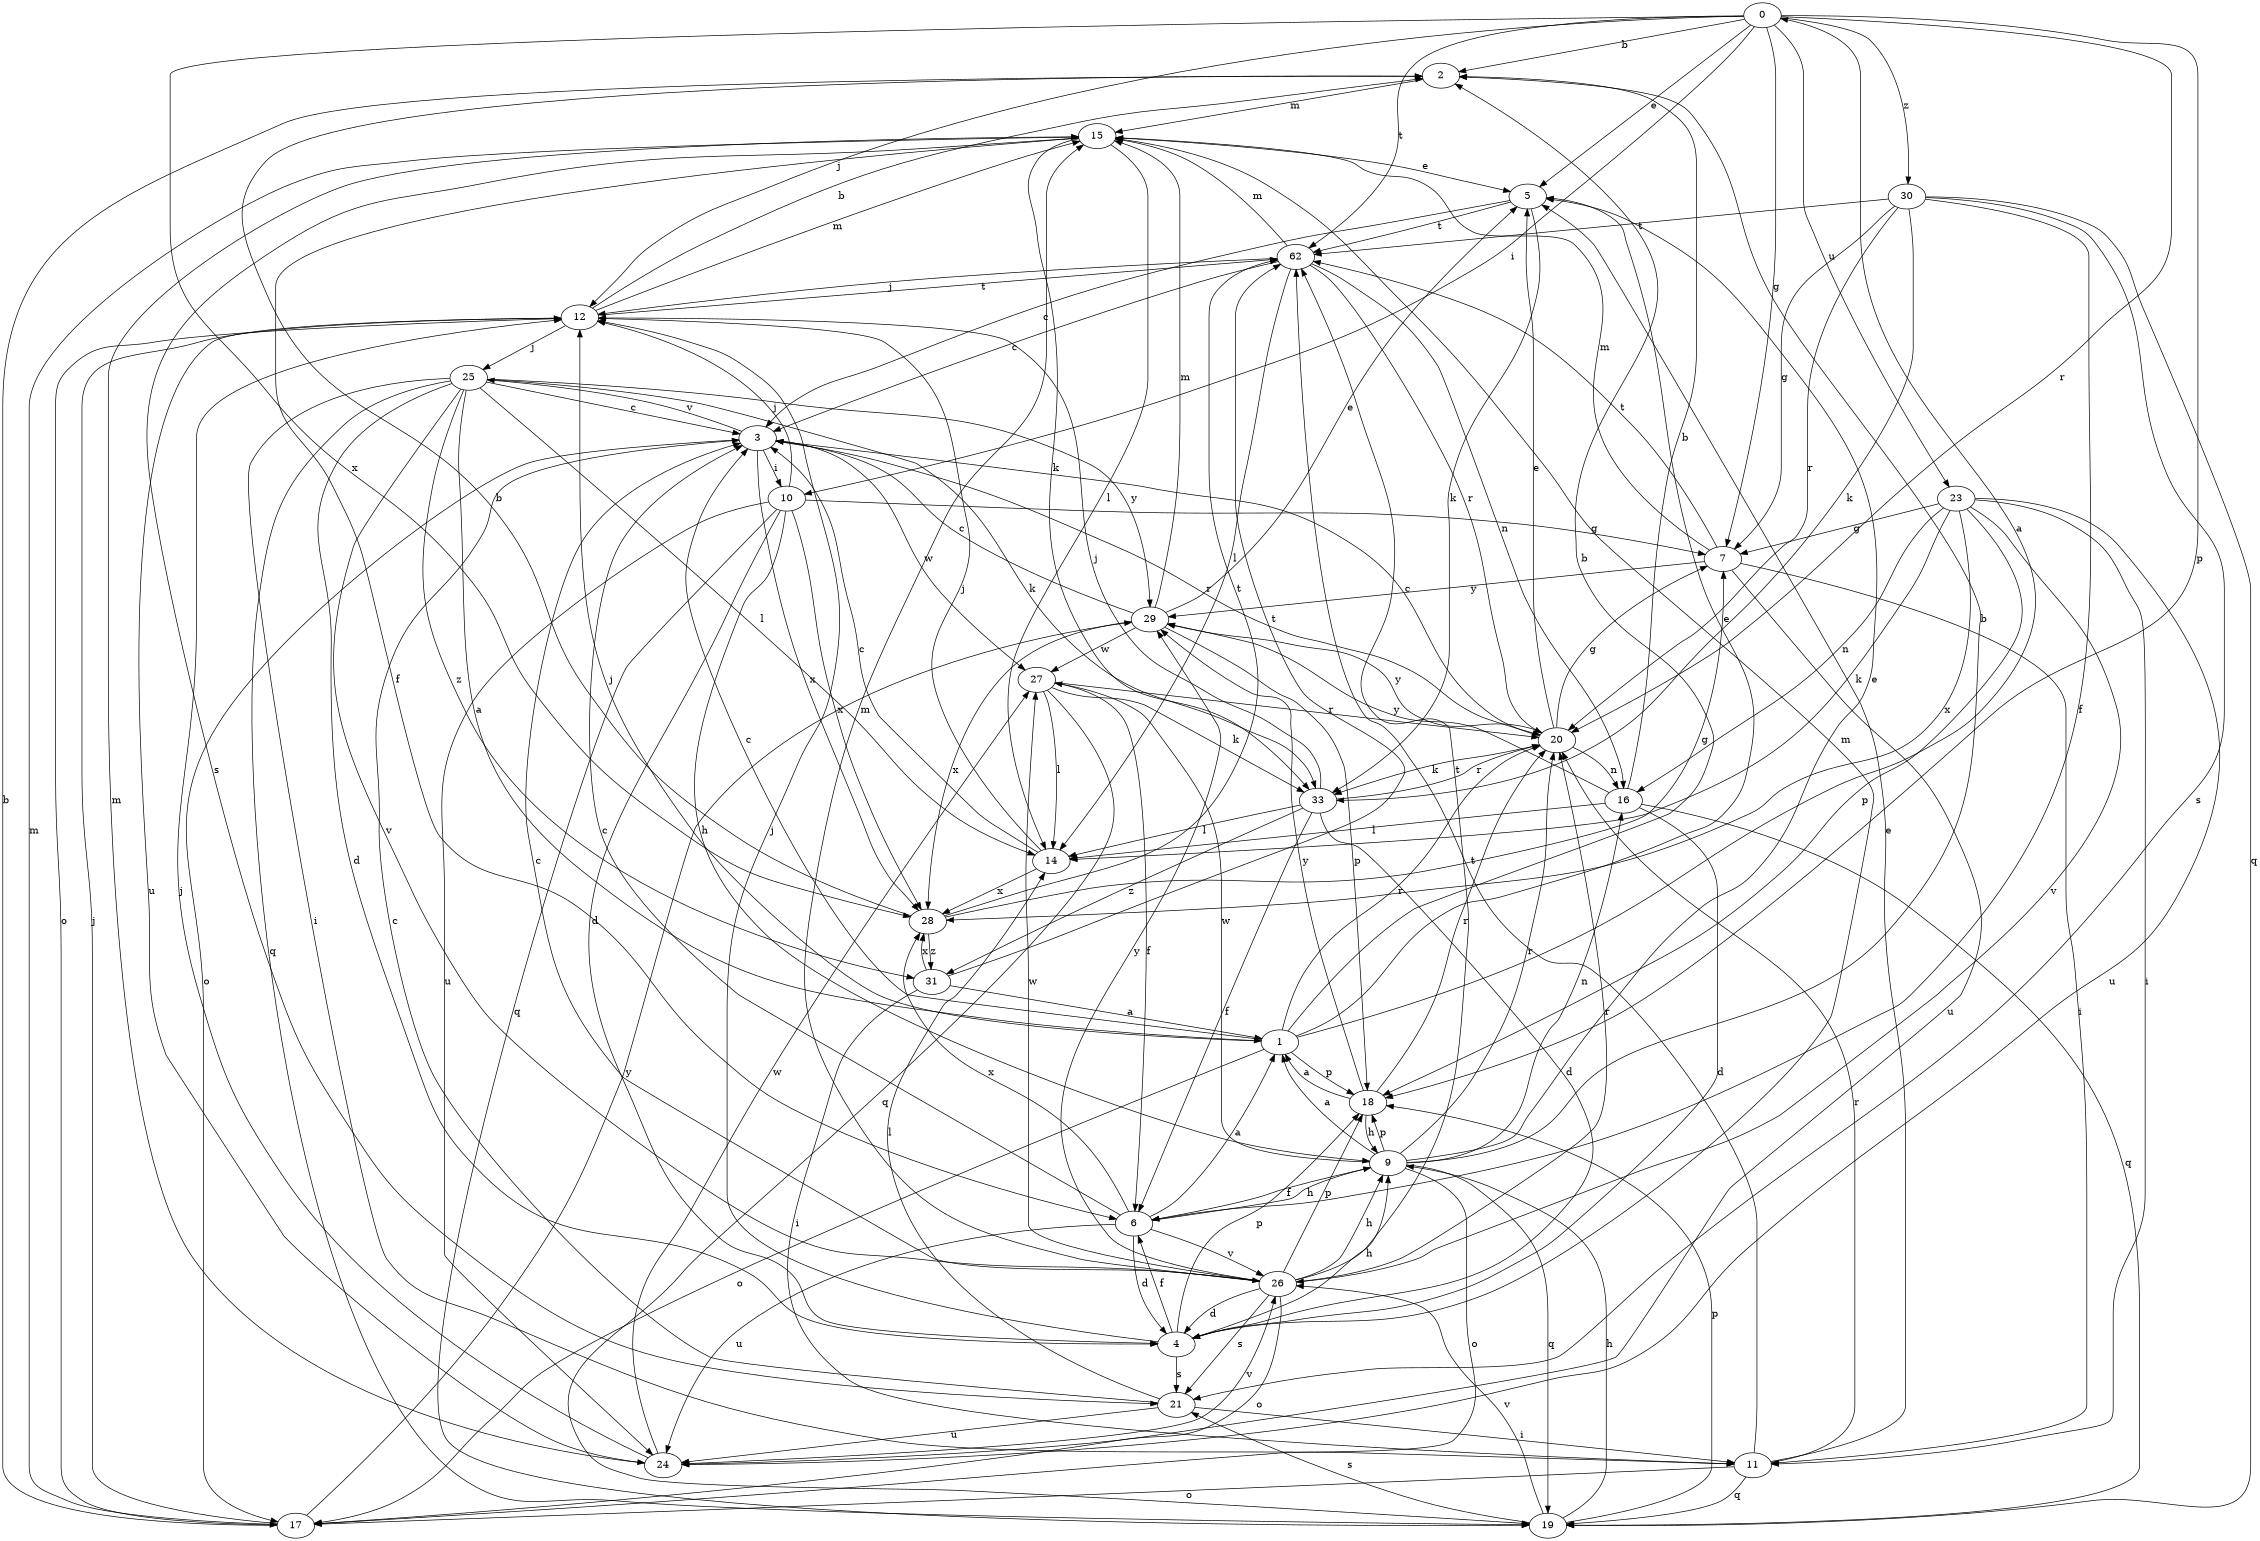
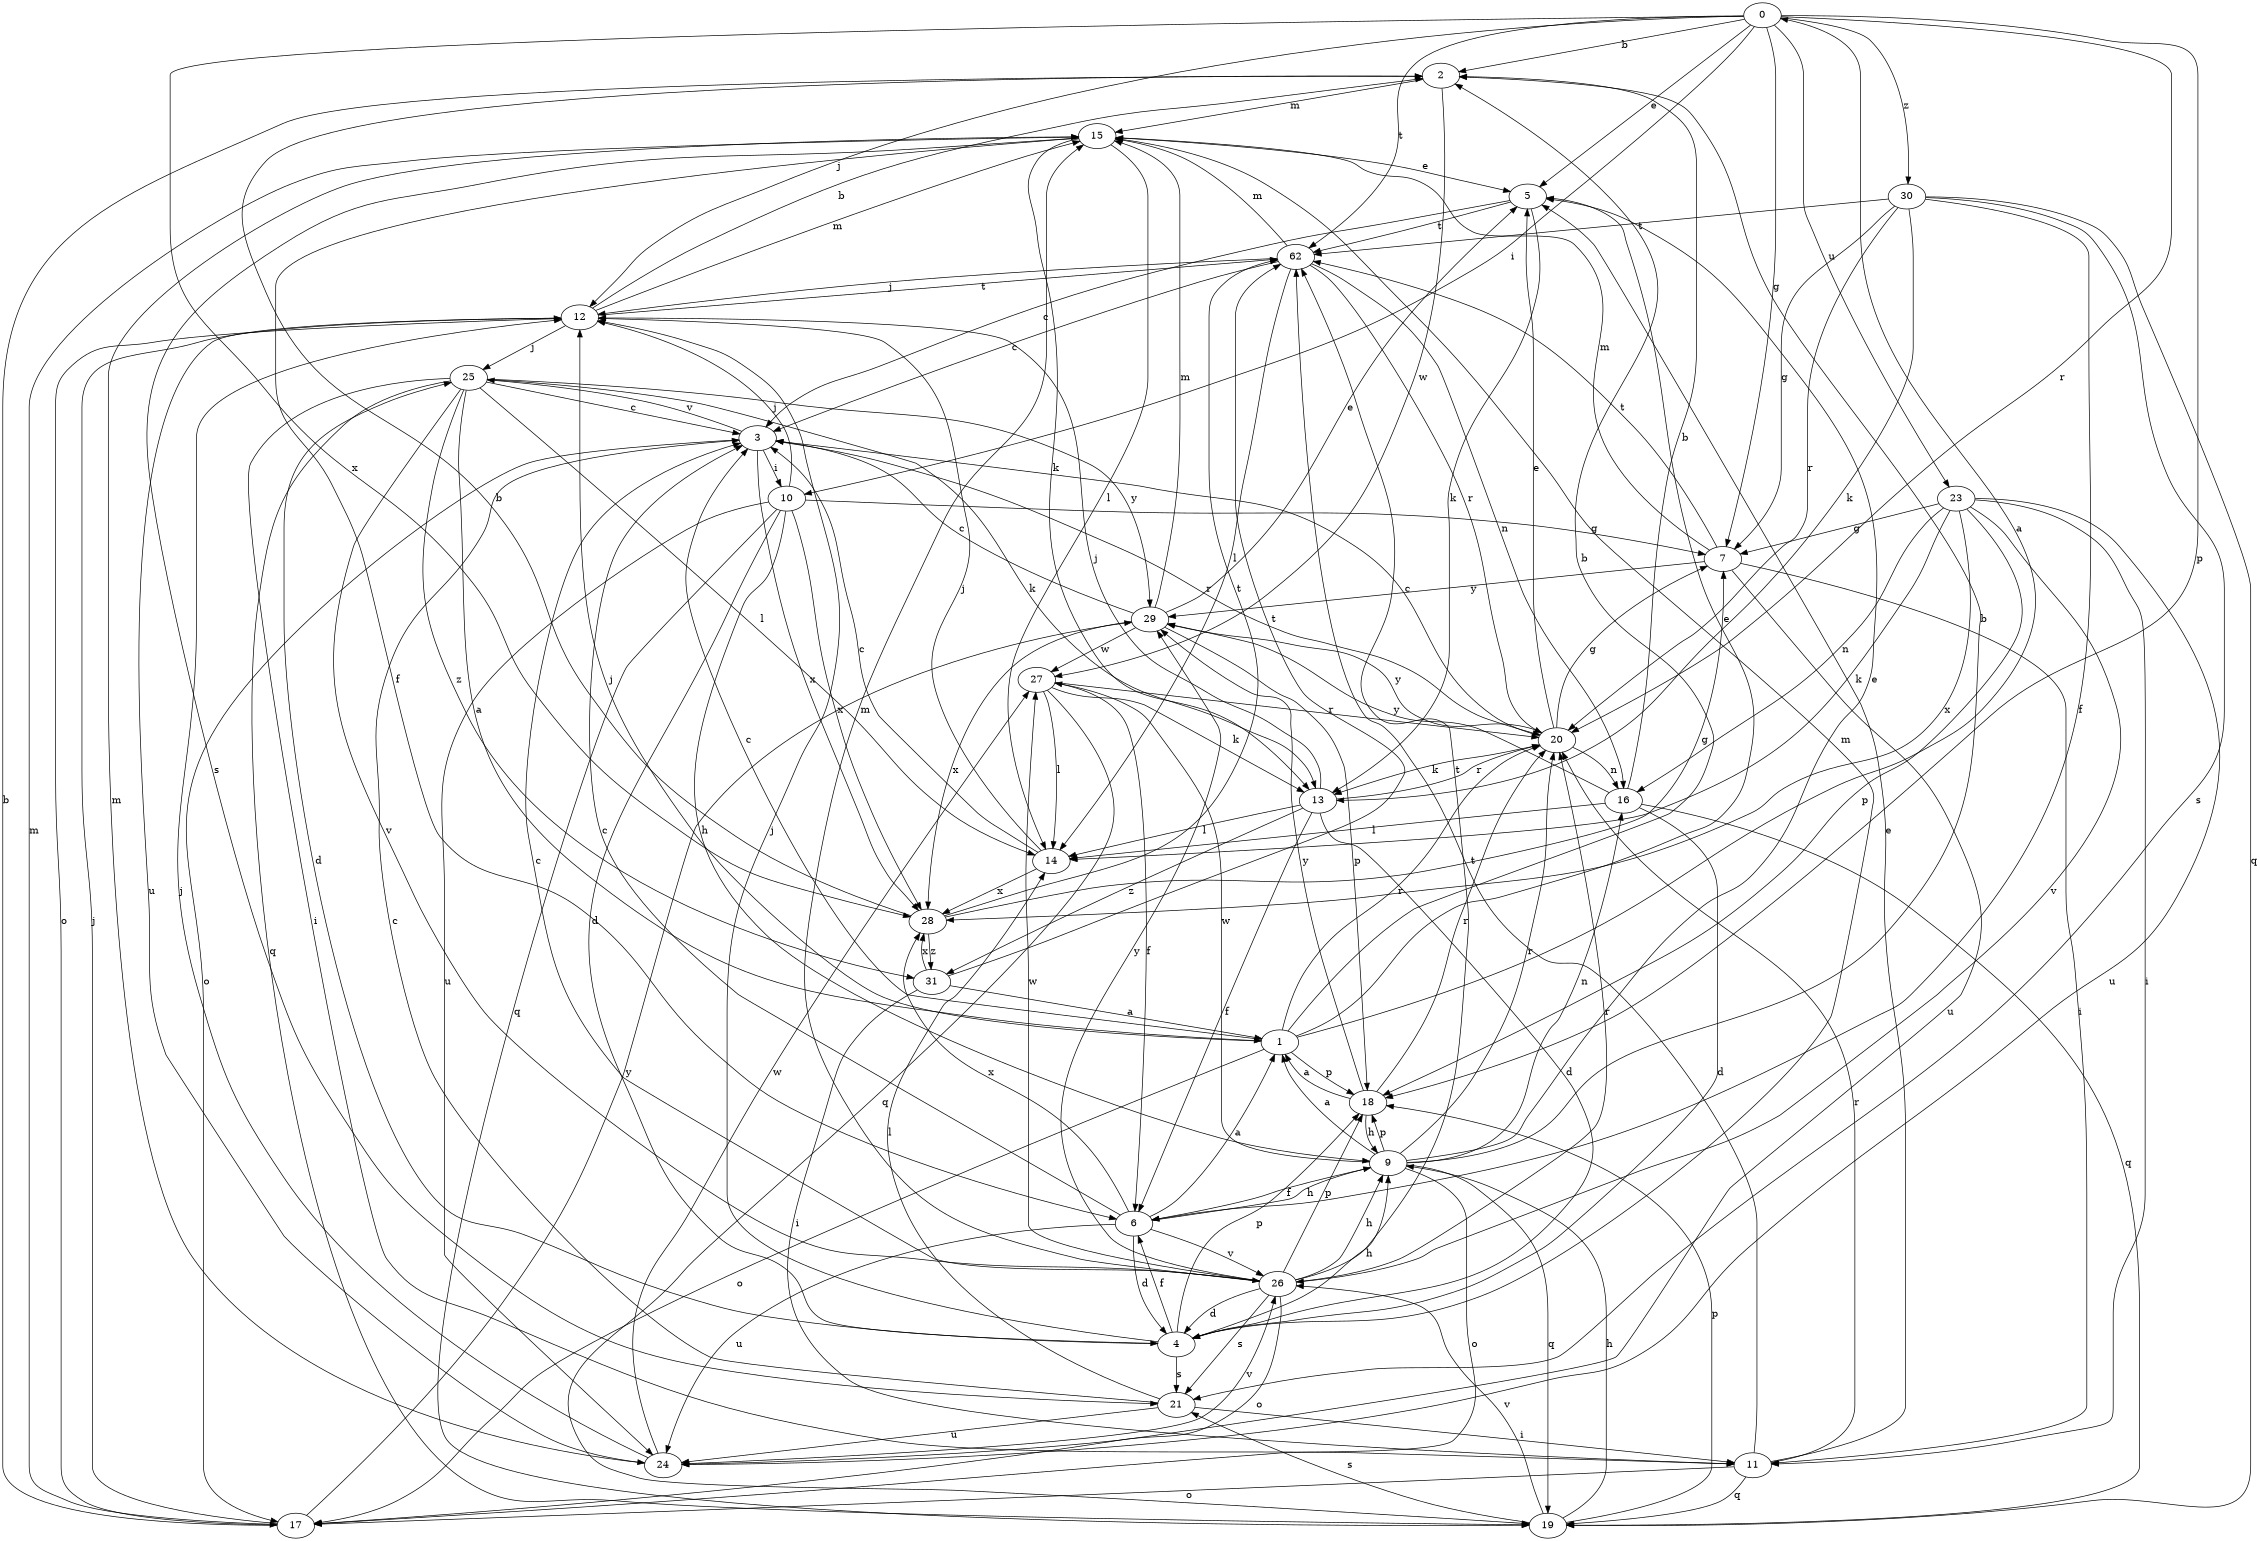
(906, 538) -> (1385, 451)
(1318, 801) -> (1318, 801)
(430, 1101) -> (388, 1119)
